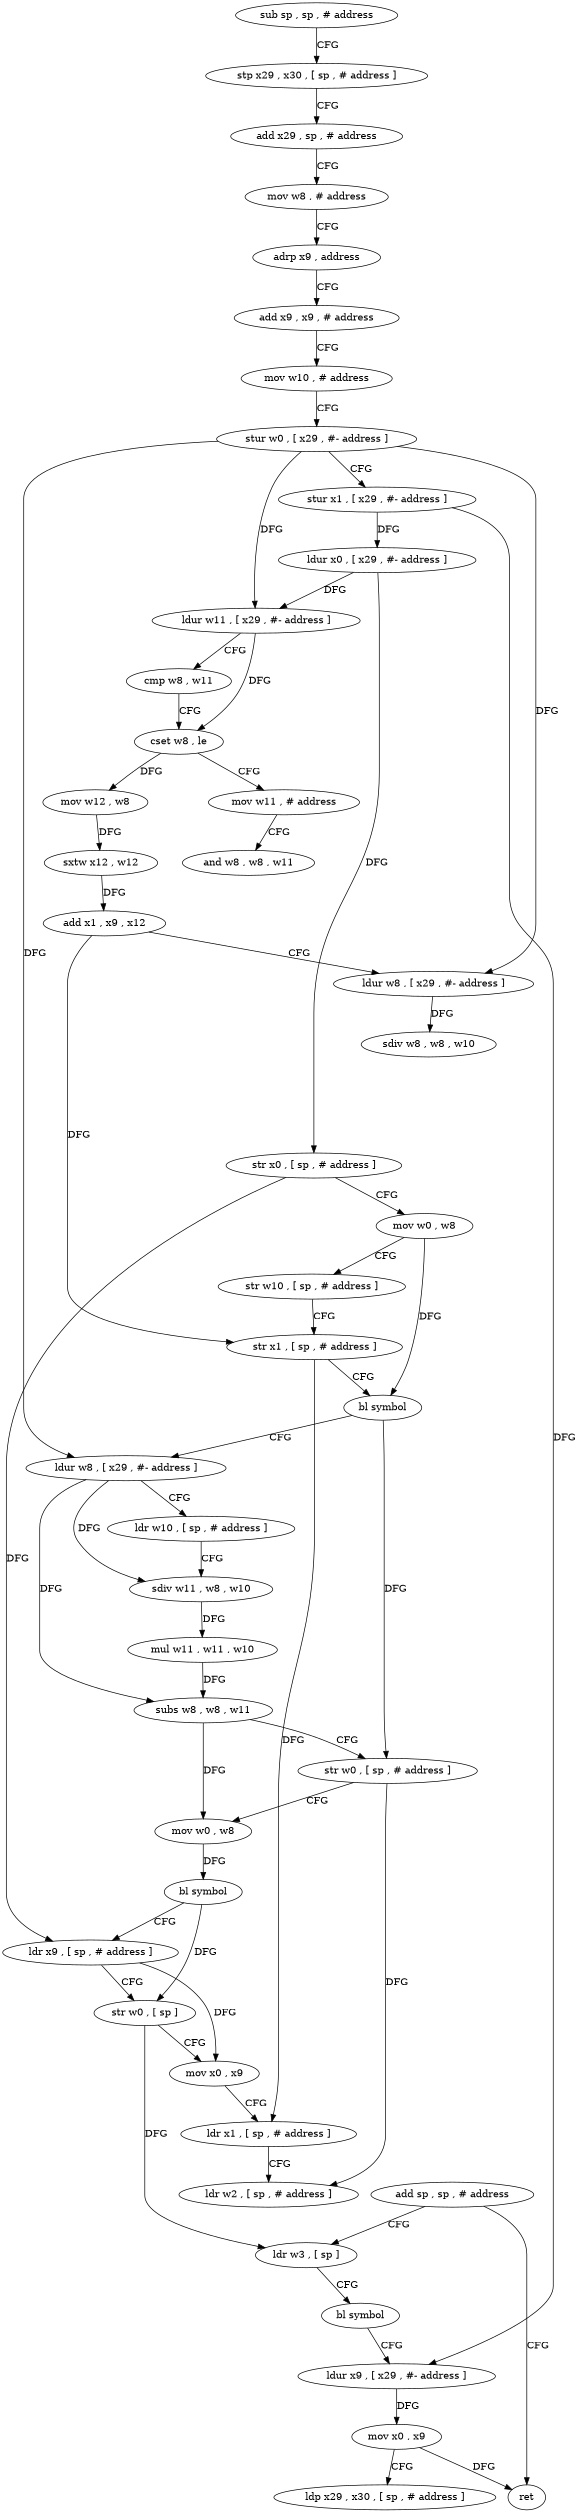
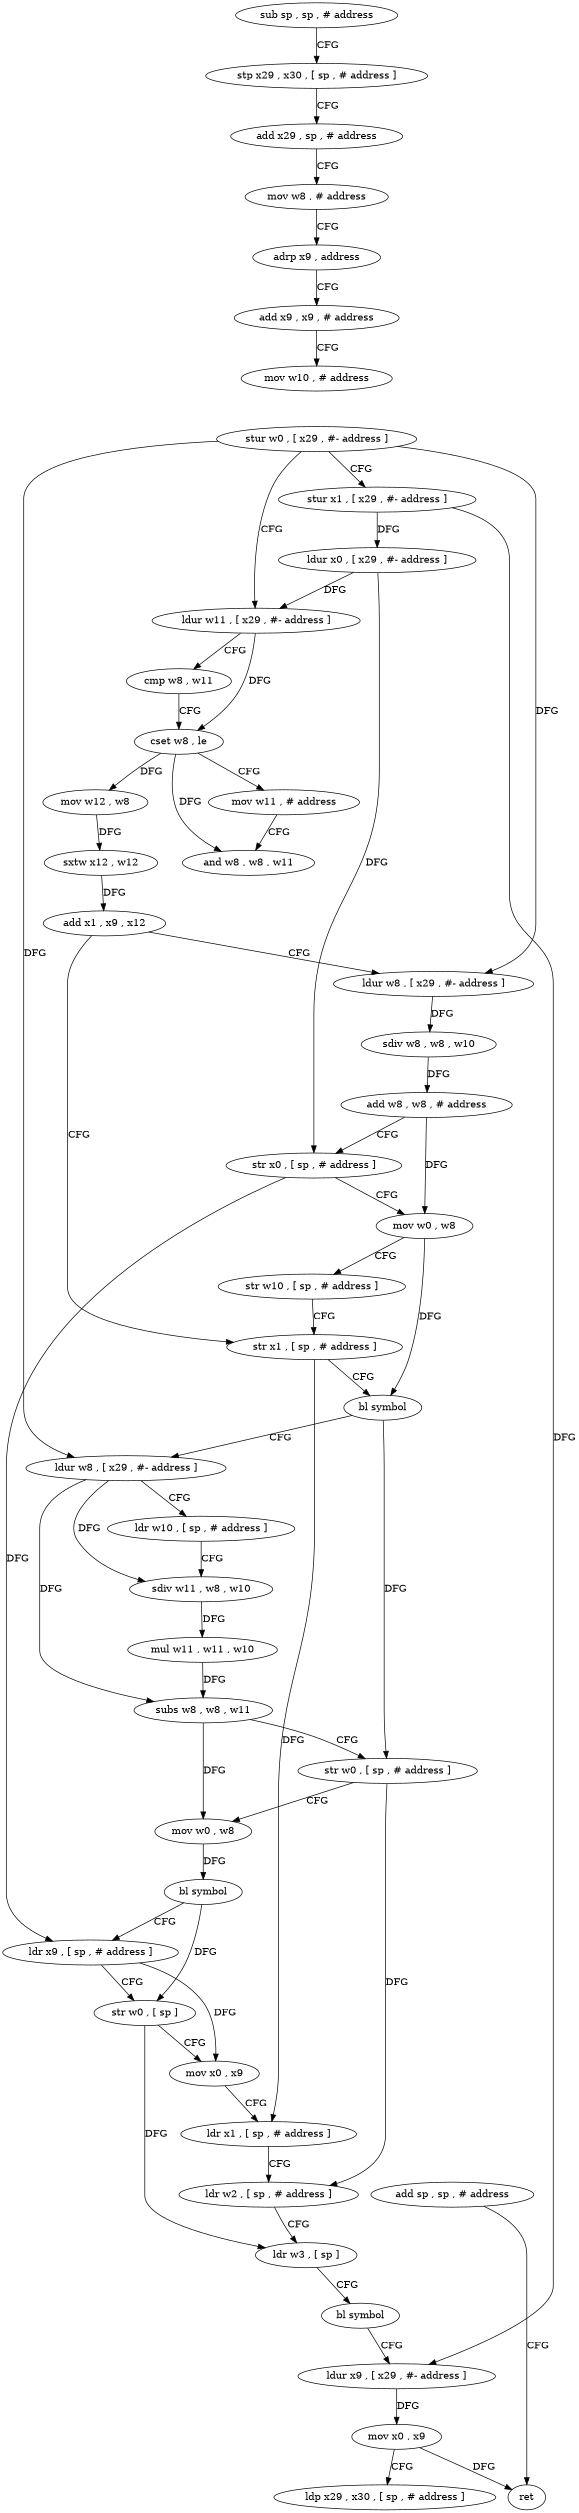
(317, 405) -> none
(272, 530) -> (272, 530)
none -> (177, 809)
none -> (427, 1105)
(79, 1135) -> (79, 1135)
(381, 2224) -> (283, 2223)
